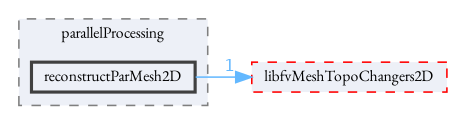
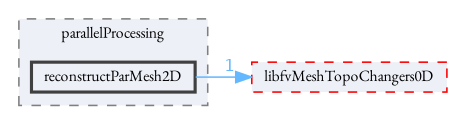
(349, 77) -> (349, 77)
